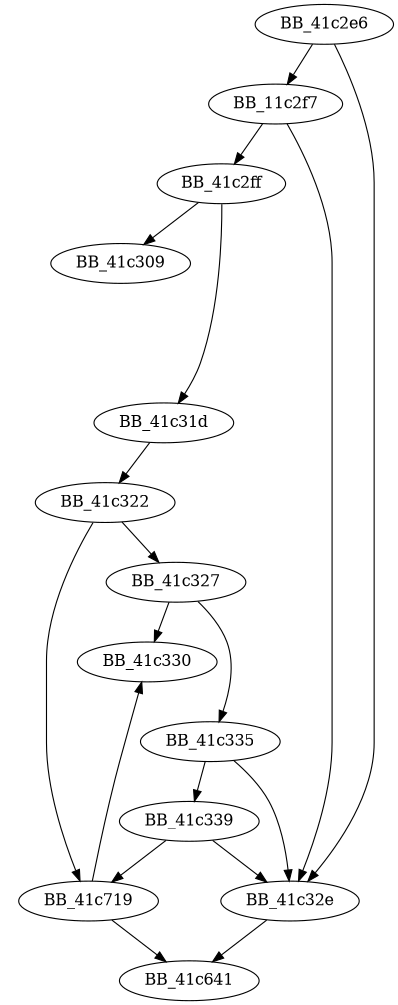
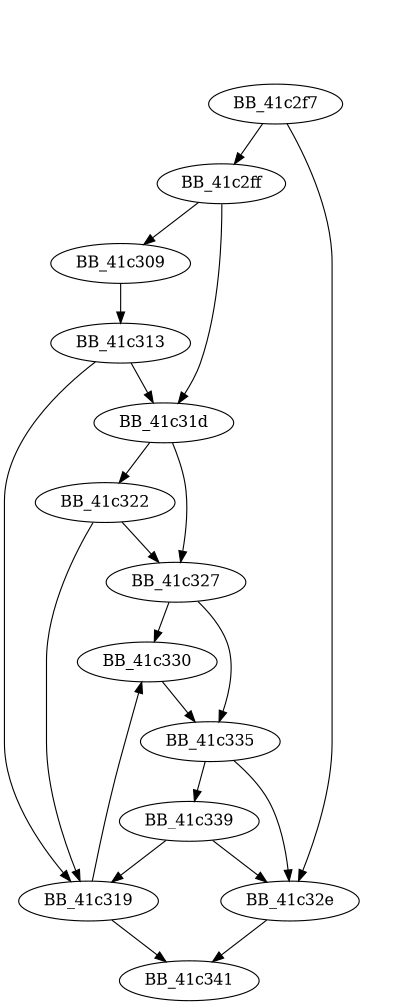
(324, 24) -> none
(276, 104) -> (276, 104)
none -> (121, 343)
none -> (186, 496)
none -> (175, 697)
(89, 901) -> (89, 901)
(189, 981) -> (189, 981)
